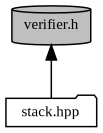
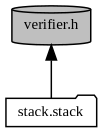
(51, 112) -> (51, 112)
